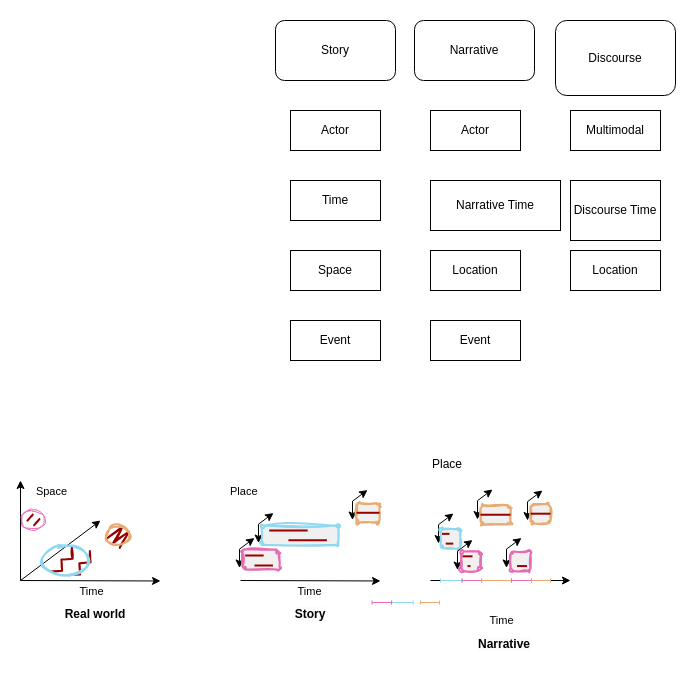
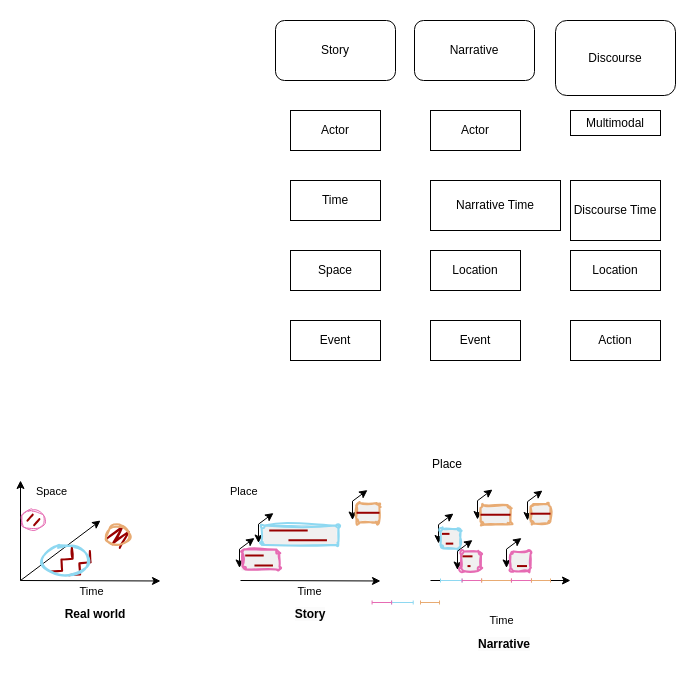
(616, 131) -> (616, 123)
none -> (616, 341)
